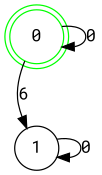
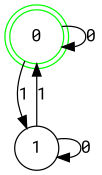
(24, 95) -> (24, 95)
none -> (37, 101)
